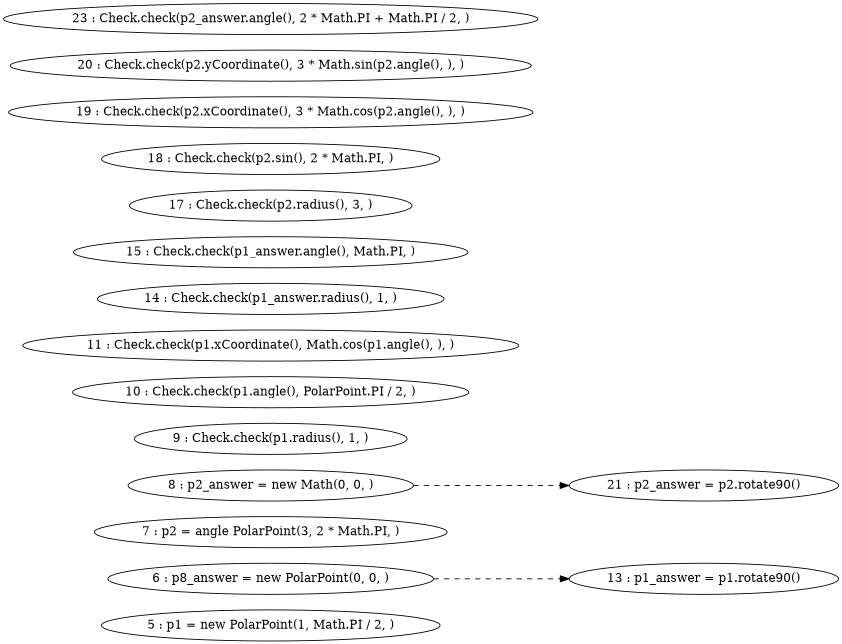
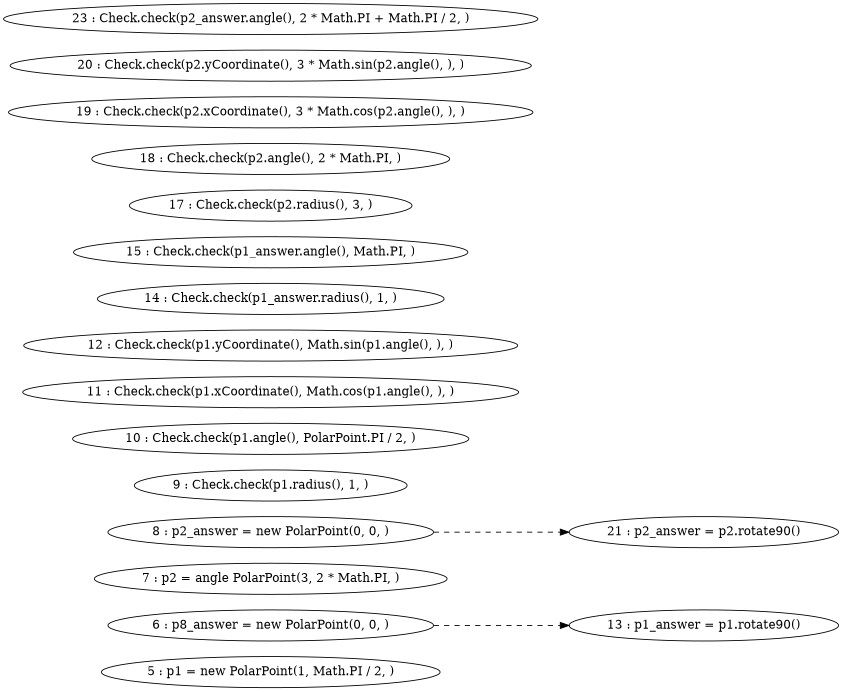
(271, 159) -> (271, 159)
none -> (271, 346)
(271, 486) -> (271, 532)
